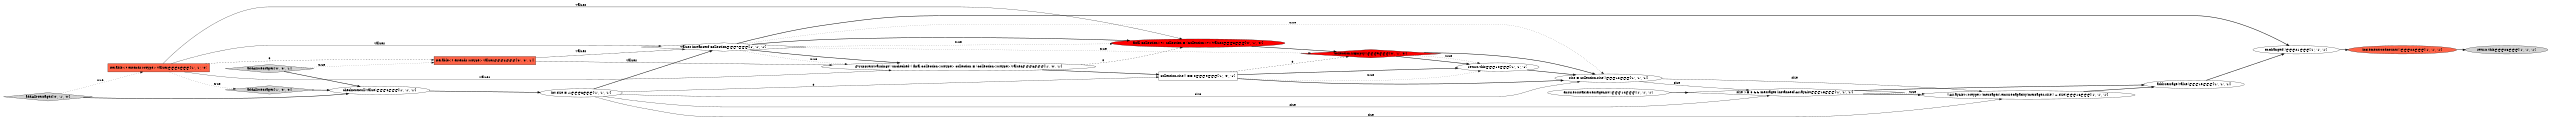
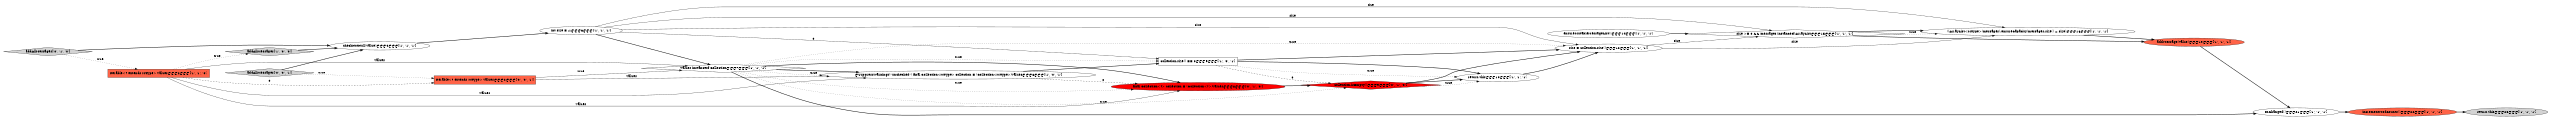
(581, 51) -> (581, 72)
none -> (951, 60)
(2194, 84) -> (2194, 42)
